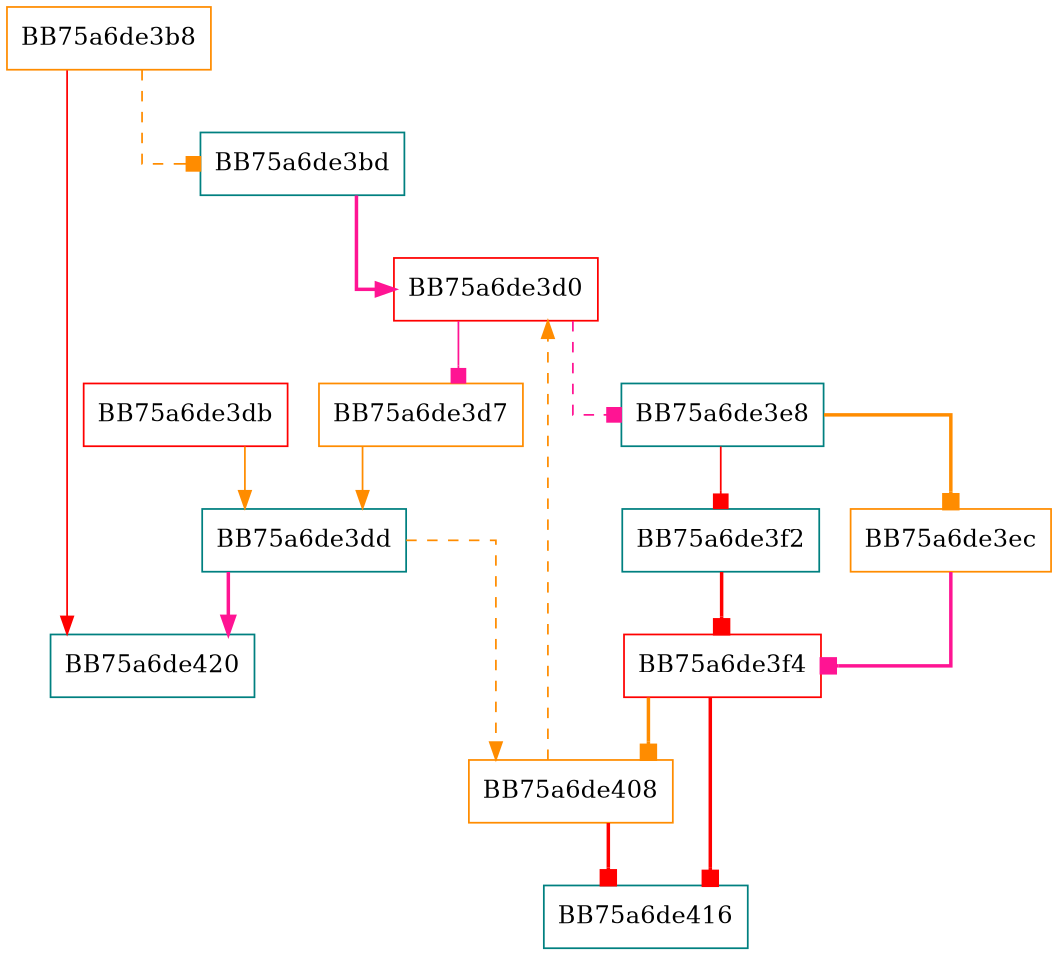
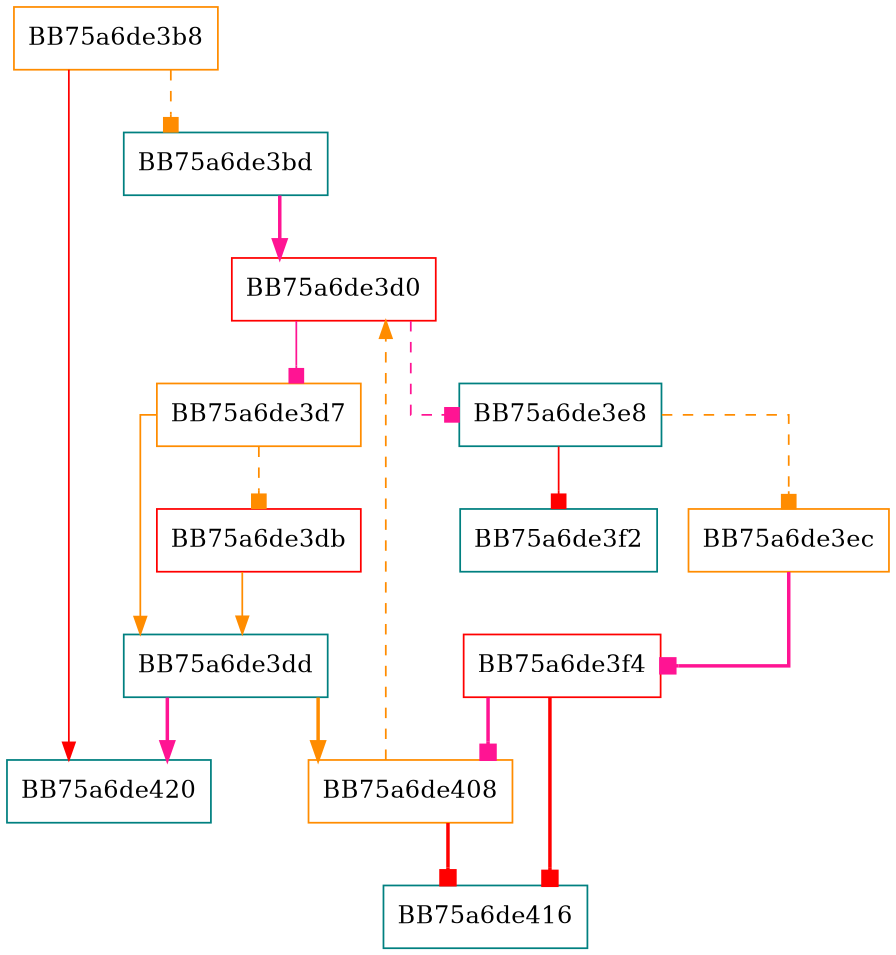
(926, 415) -> (764, 415)
none -> (259, 469)
(722, 594) -> none
(496, 596) -> (318, 720)
(648, 720) -> (488, 720)
